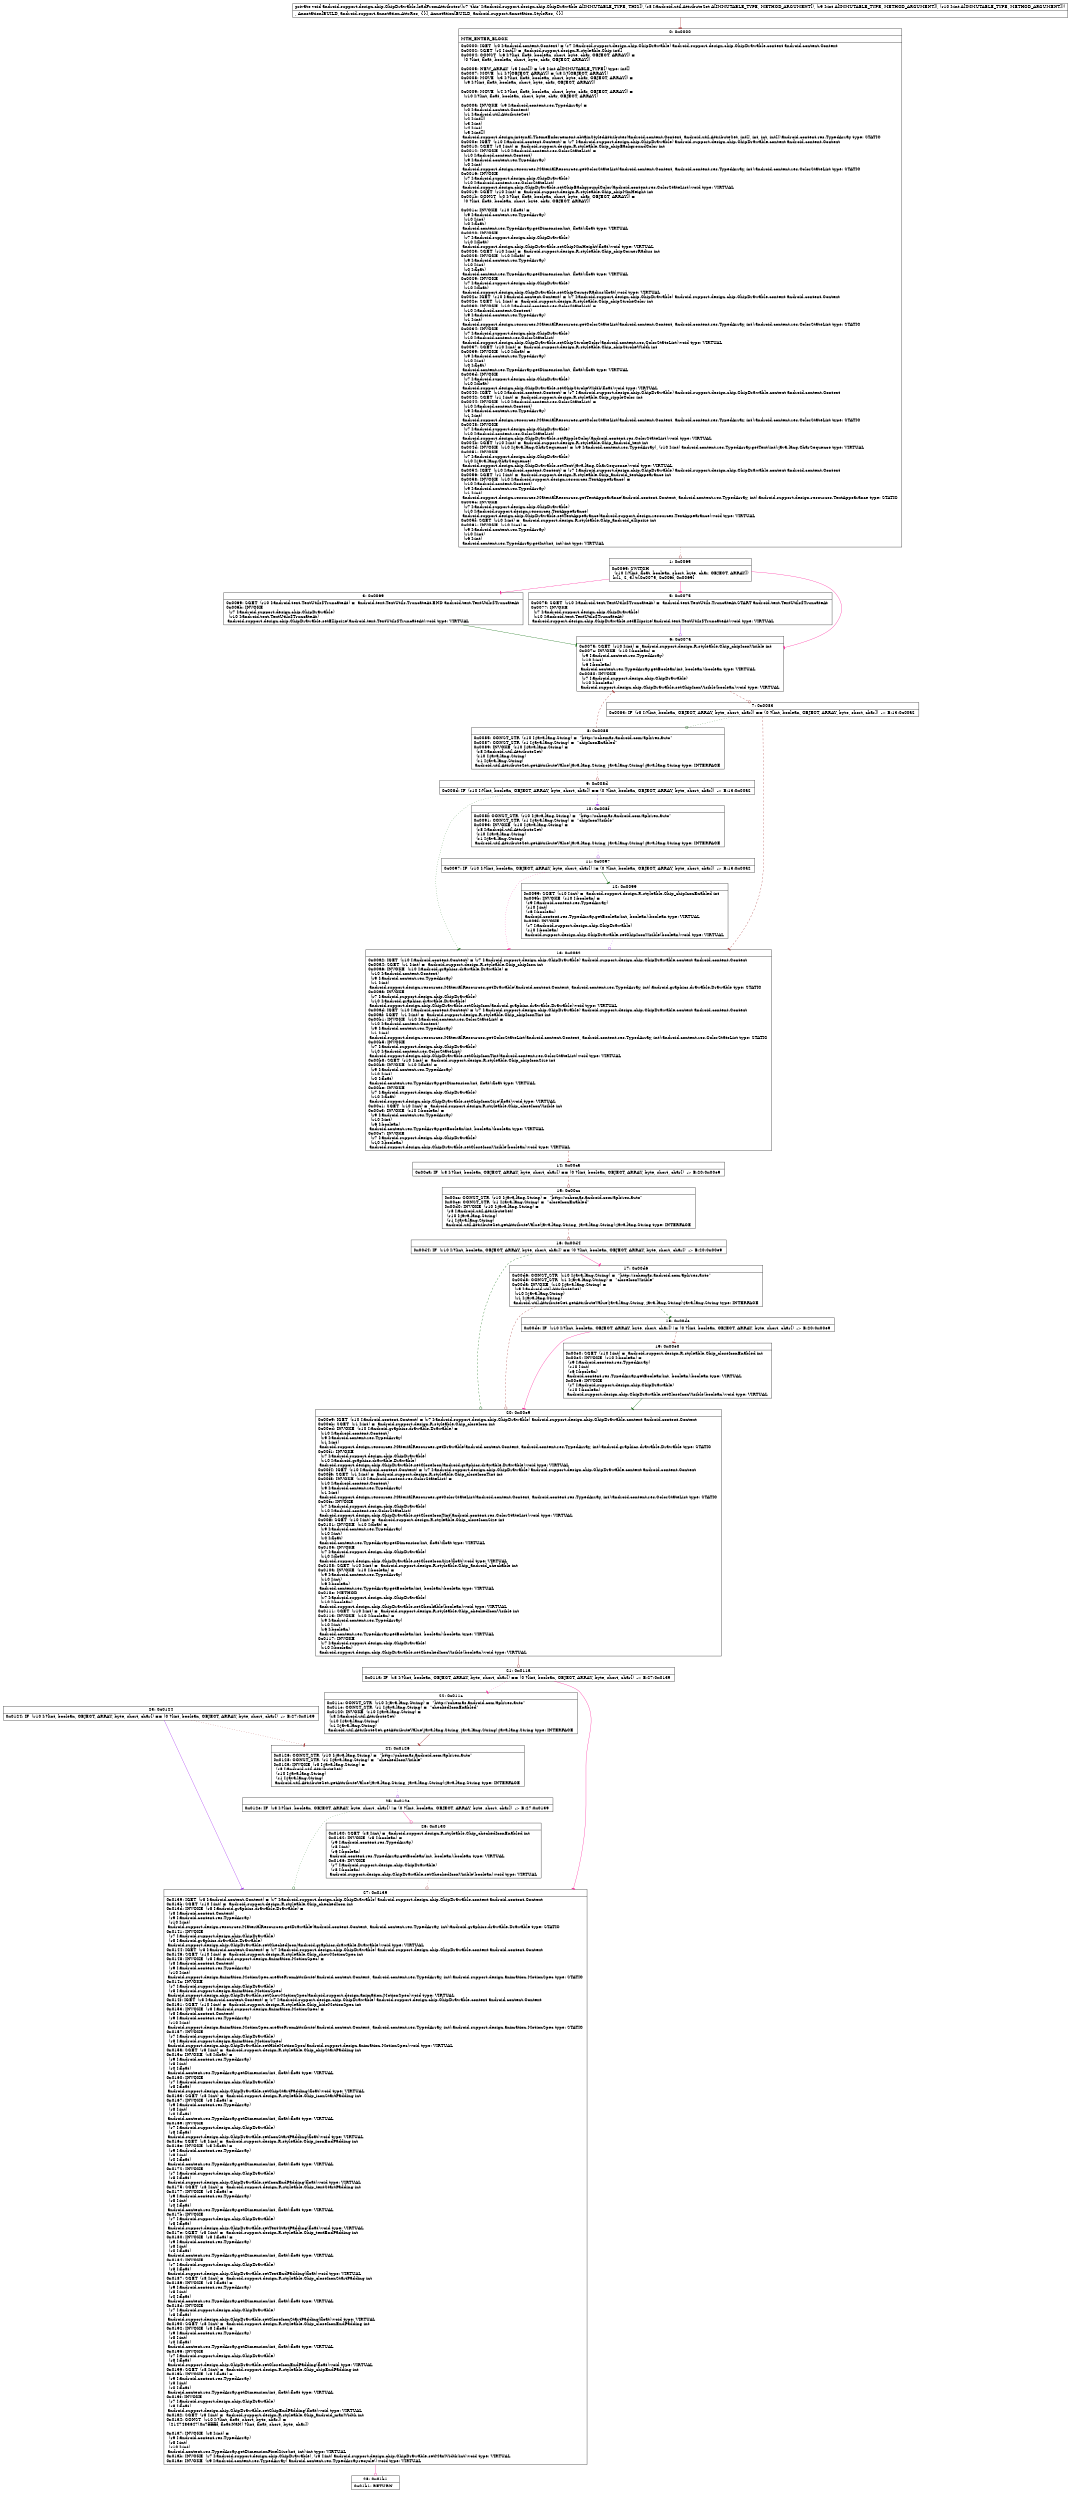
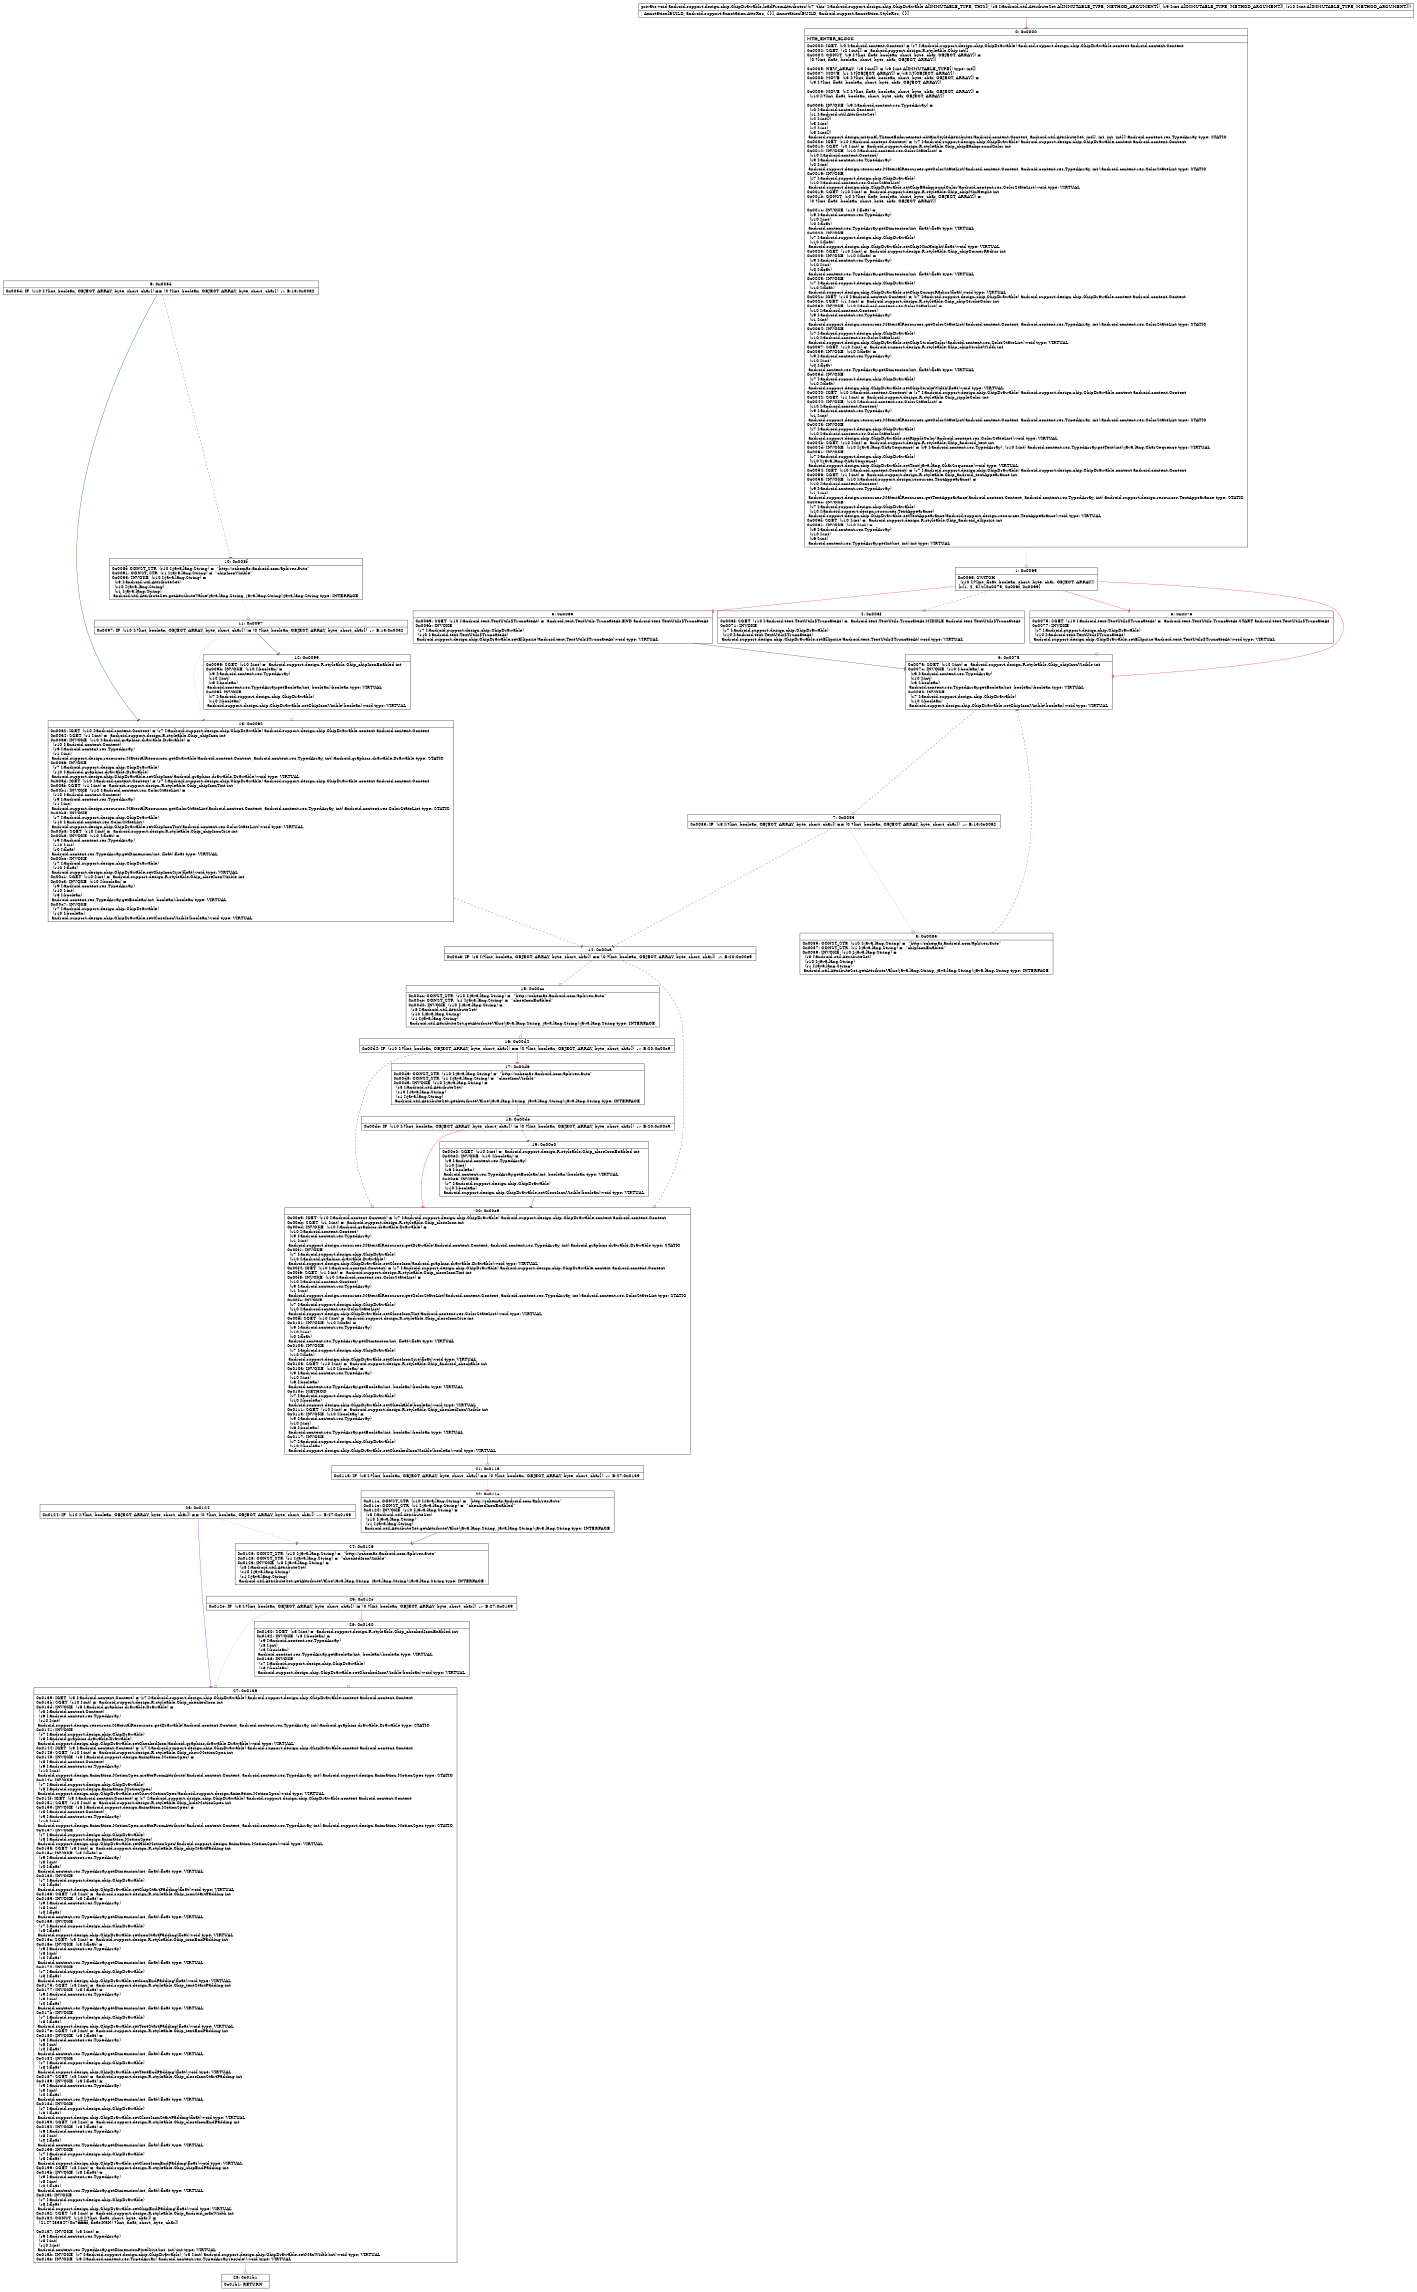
none -> (871, 627)
(680, 629) -> (1115, 648)
(597, 773) -> none
(763, 837) -> (723, 887)
(440, 854) -> (81, 507)
(508, 1351) -> (683, 1072)
(586, 1775) -> none
(200, 2100) -> (70, 1899)
